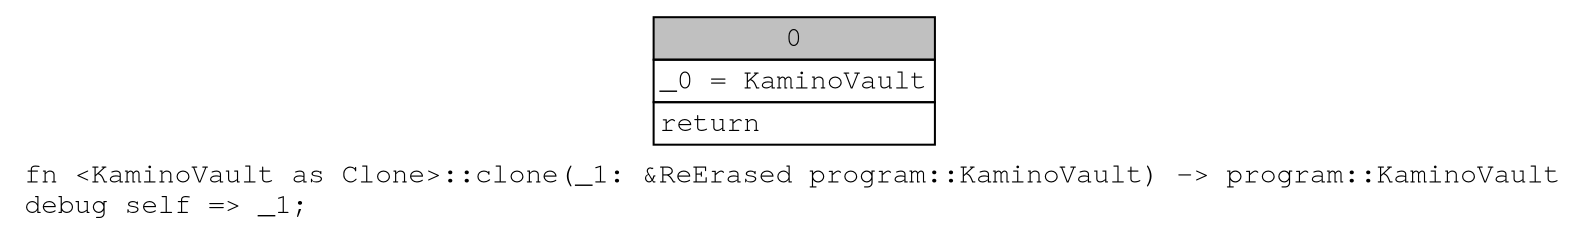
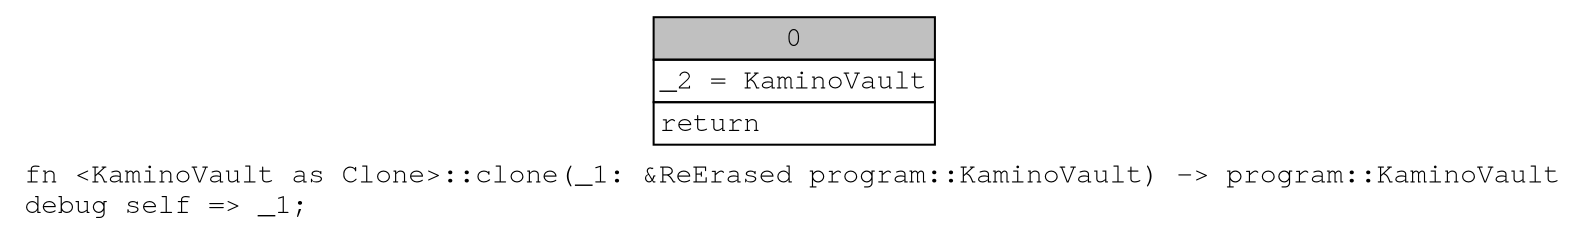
(794, 80) -> (794, 80)
